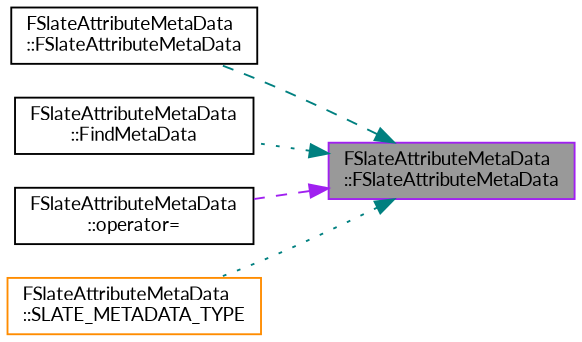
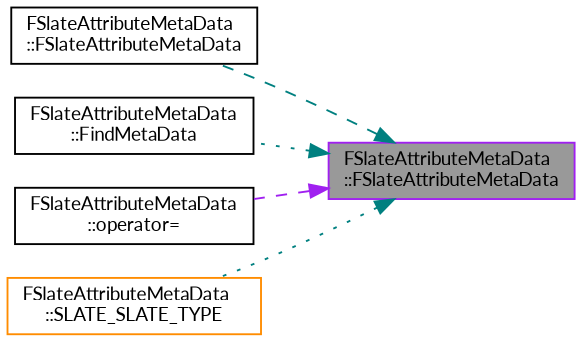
(134, 306) -> (134, 306)
